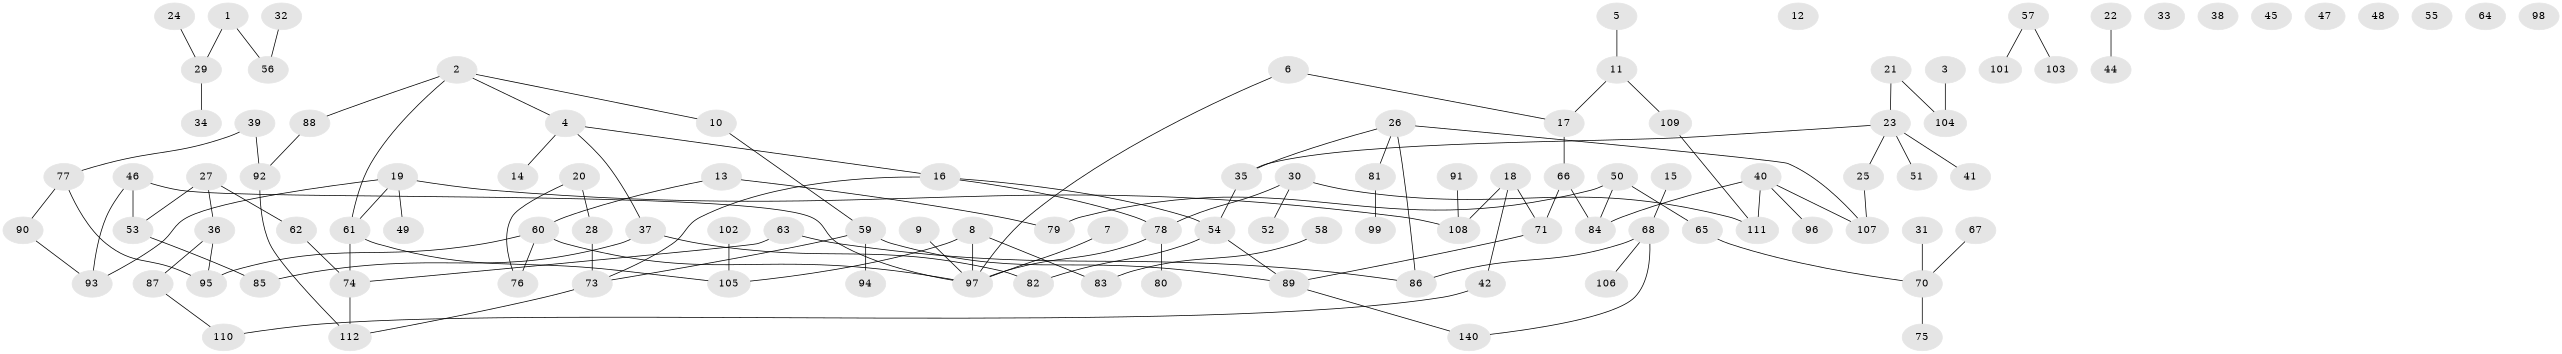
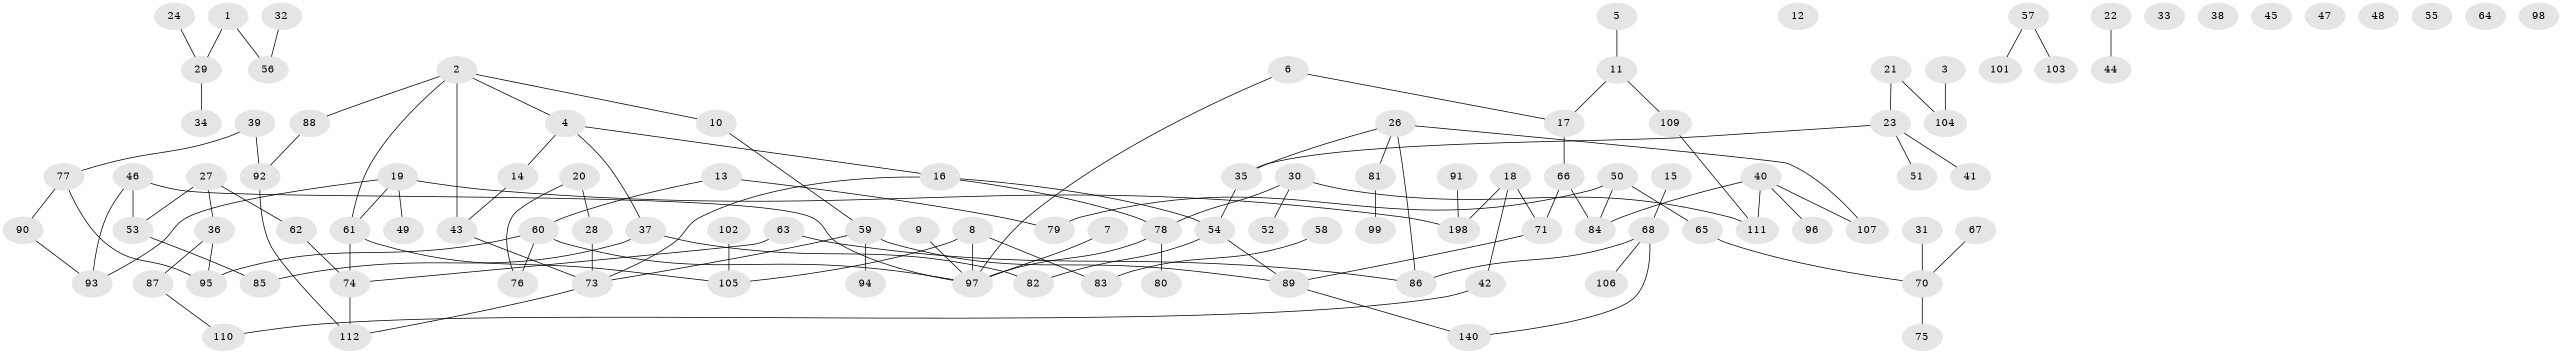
(1864, 177) -> none
none -> (457, 230)
(1459, 230) -> (1459, 230)
